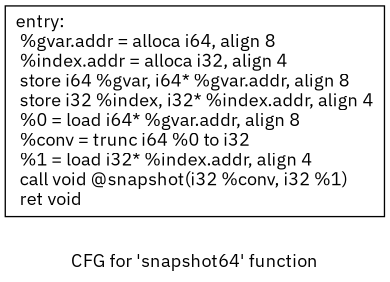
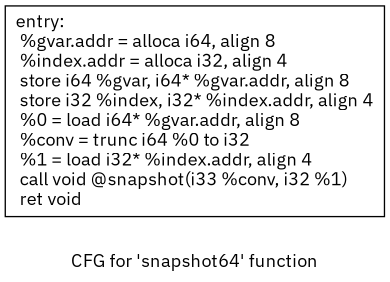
(182, 180) -> (182, 180)
